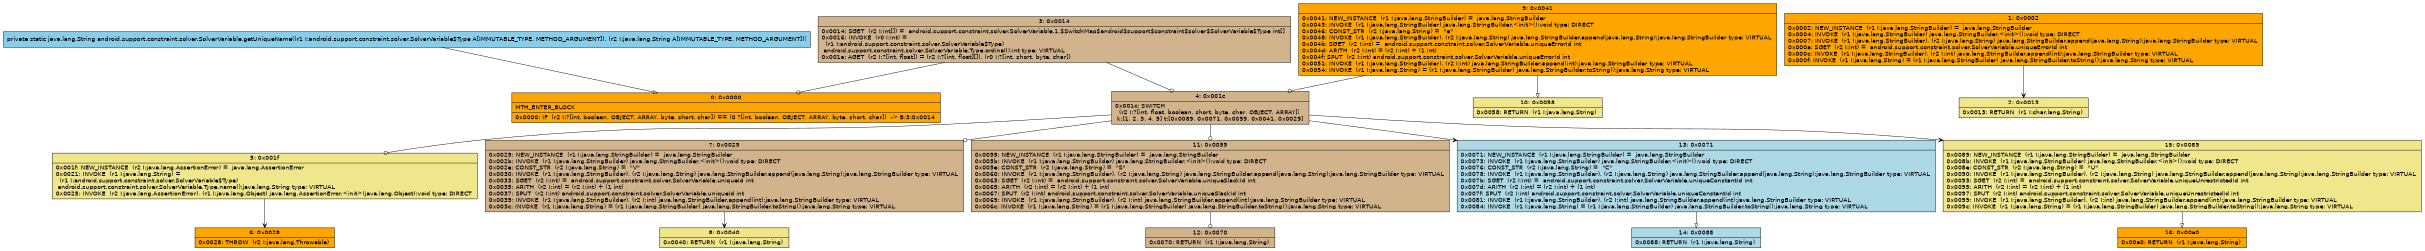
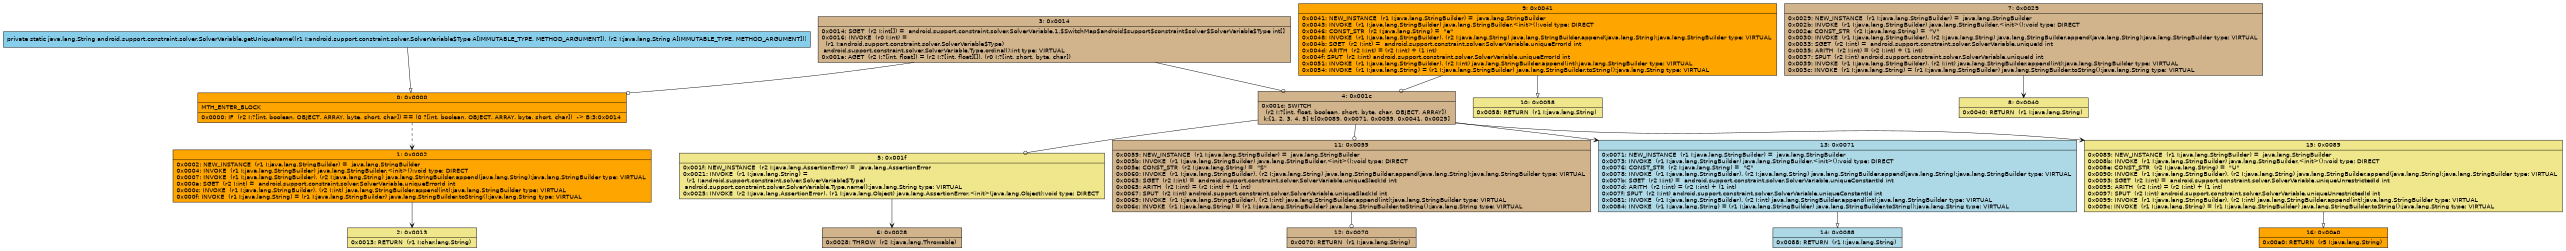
(1039, 130) -> none
none -> (412, 134)
(265, 238) -> (892, 238)
(2182, 243) -> (2323, 243)
